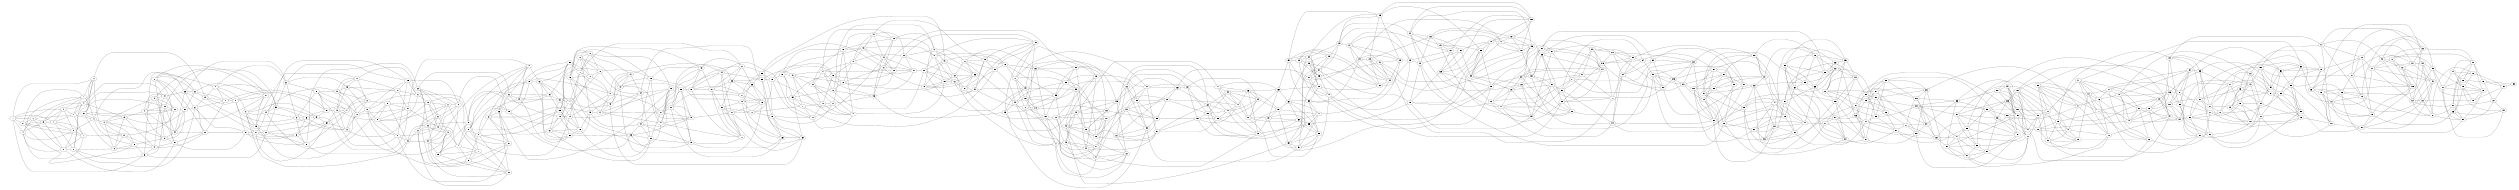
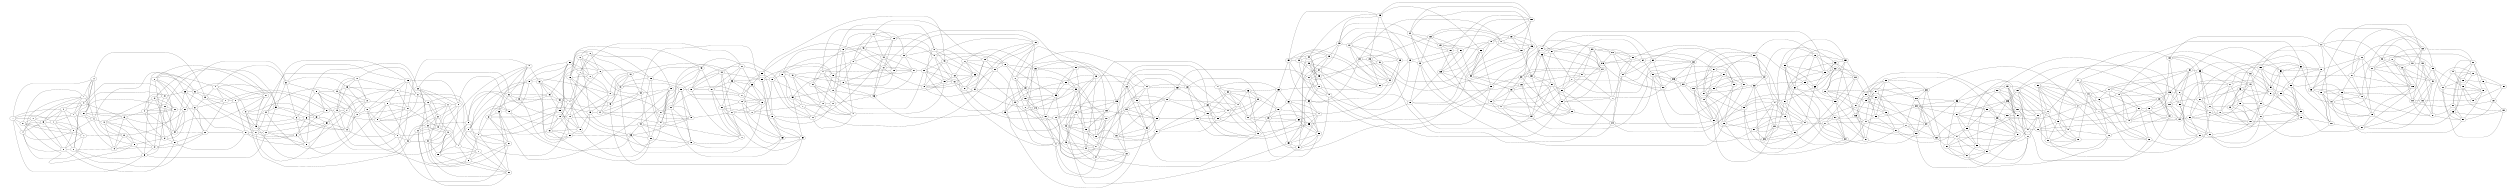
(2514, 84) -> none
